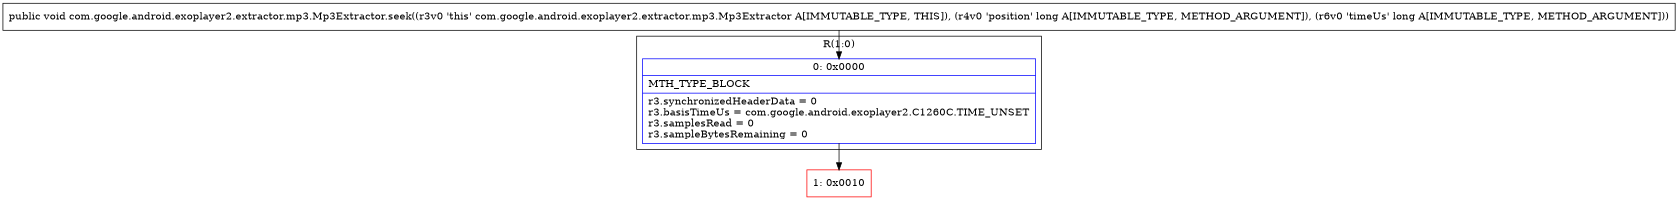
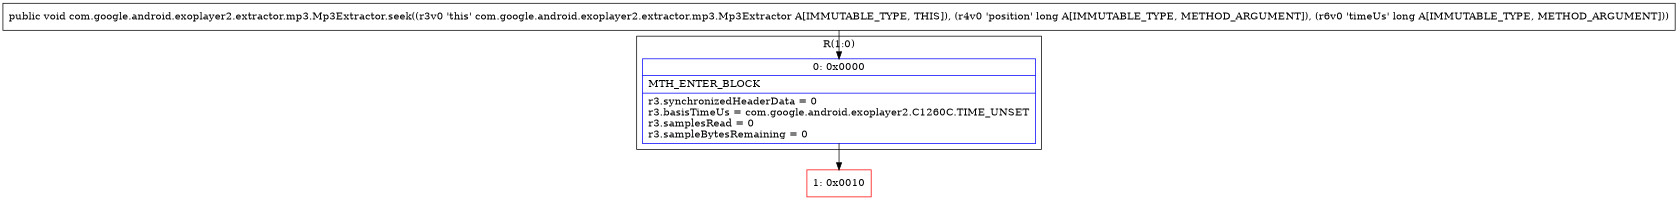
(699, 84) -> (705, 84)
